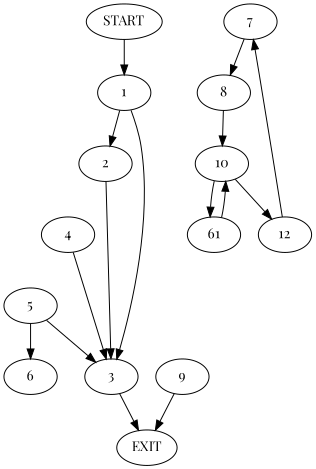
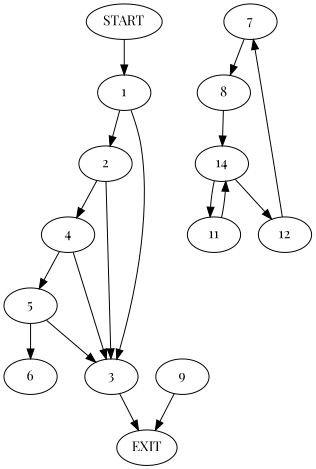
(222, 164) -> (222, 164)
none -> (89, 195)
(214, 235) -> (214, 235)
none -> (52, 266)
